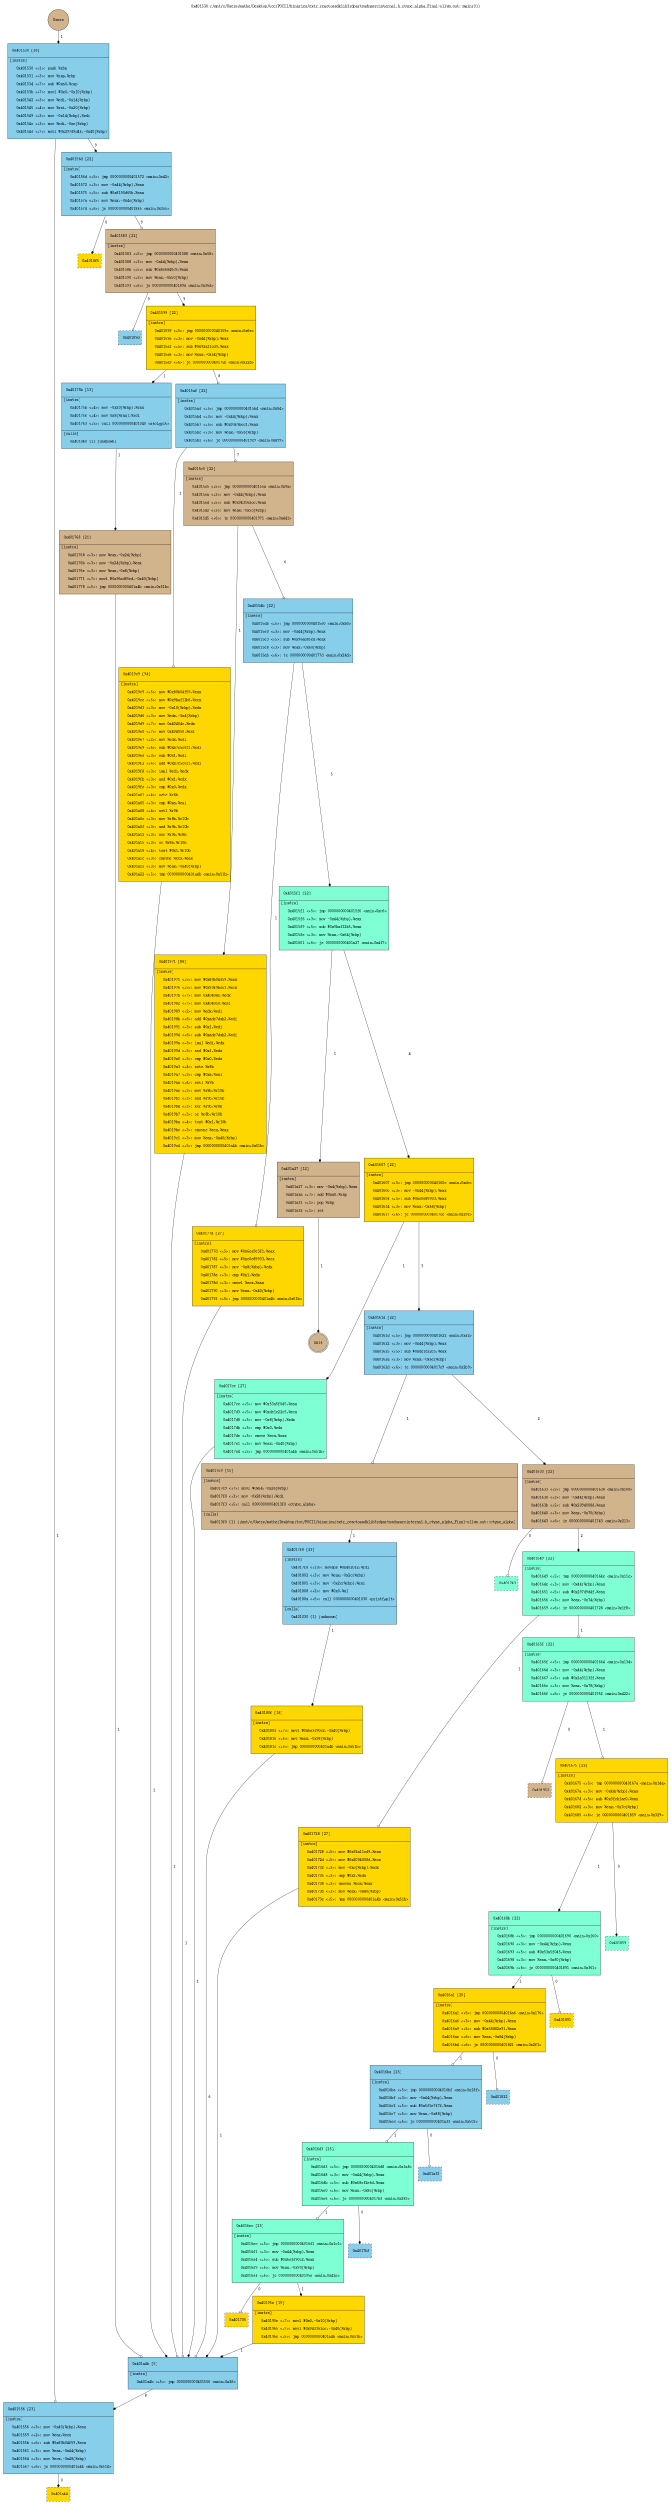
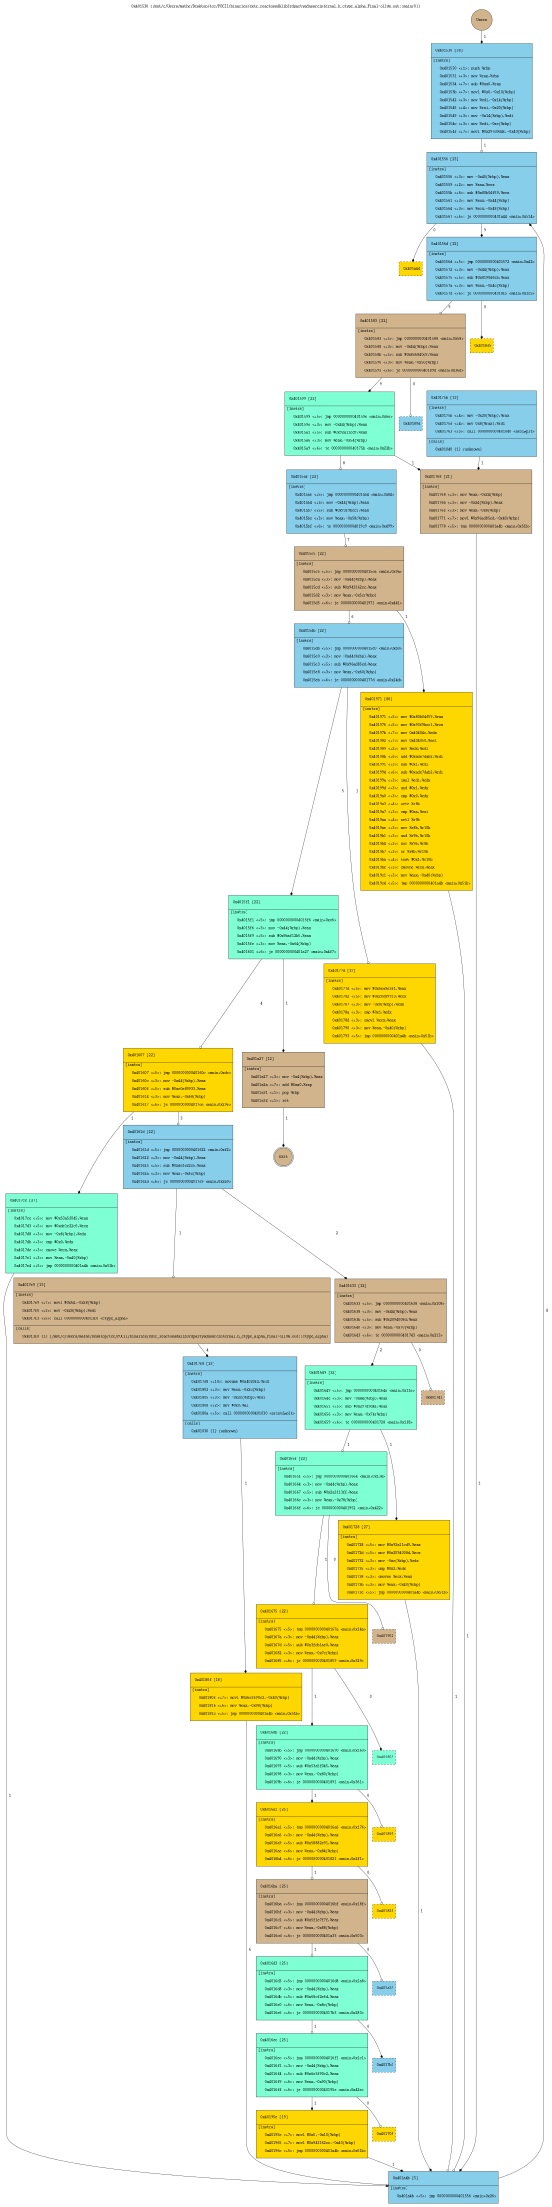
(92, 144) -> (482, 229)
(201, 338) -> (340, 424)
(160, 375) -> (406, 462)
(175, 774) -> none
(376, 1053) -> (231, 1003)
(419, 1265) -> (178, 1117)
(115, 1480) -> (476, 1353)
(353, 1536) -> (206, 1350)
(506, 1583) -> (433, 1398)
(453, 1716) -> (393, 1472)
(426, 2097) -> (312, 1911)
(498, 2097) -> (384, 1911)
